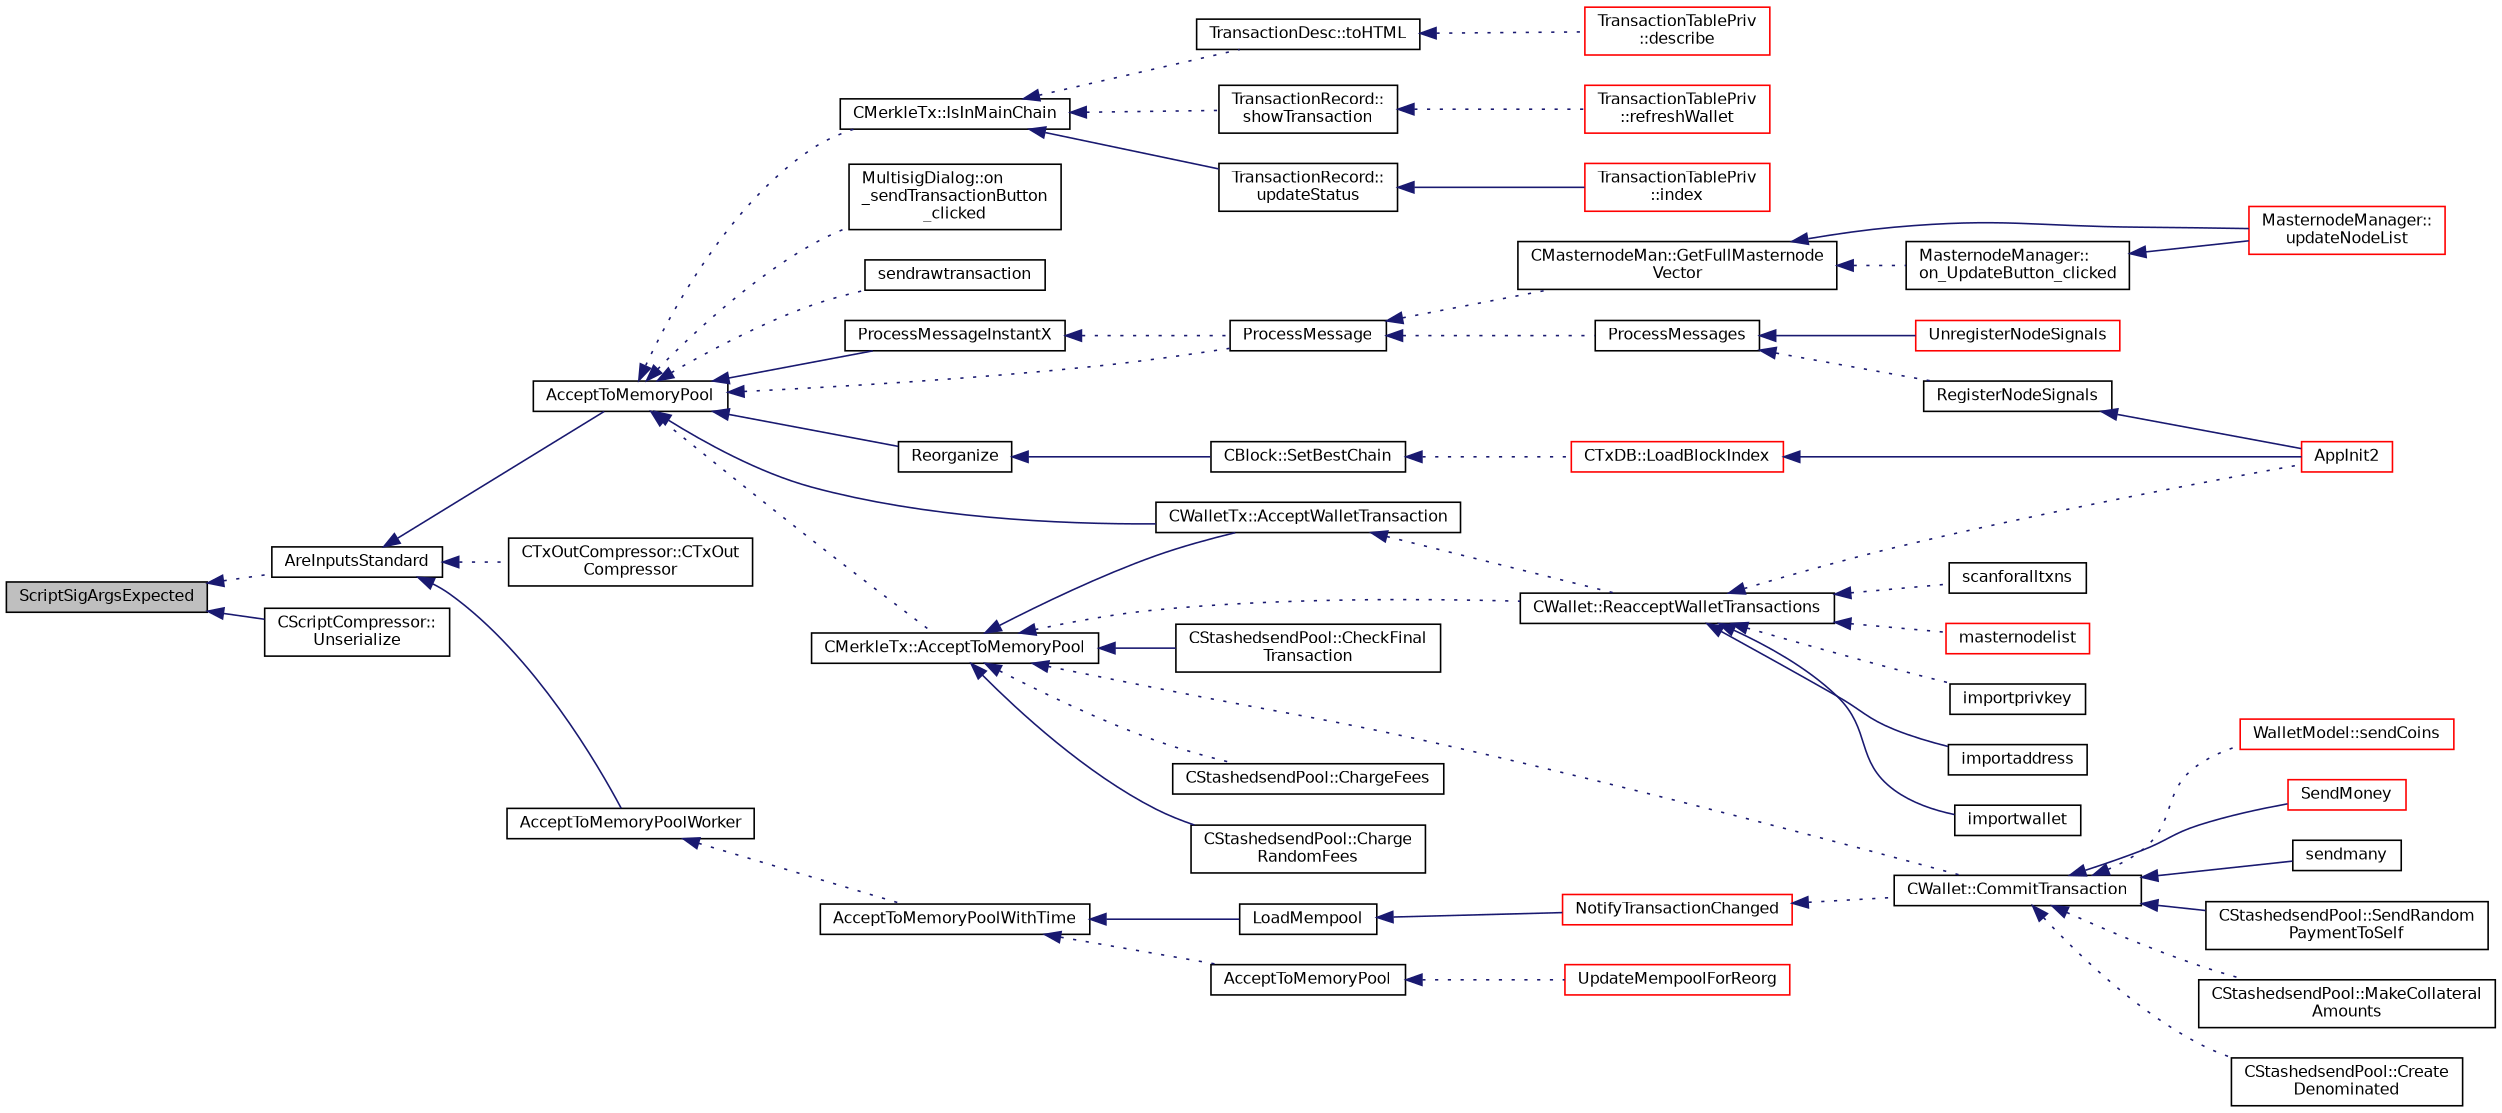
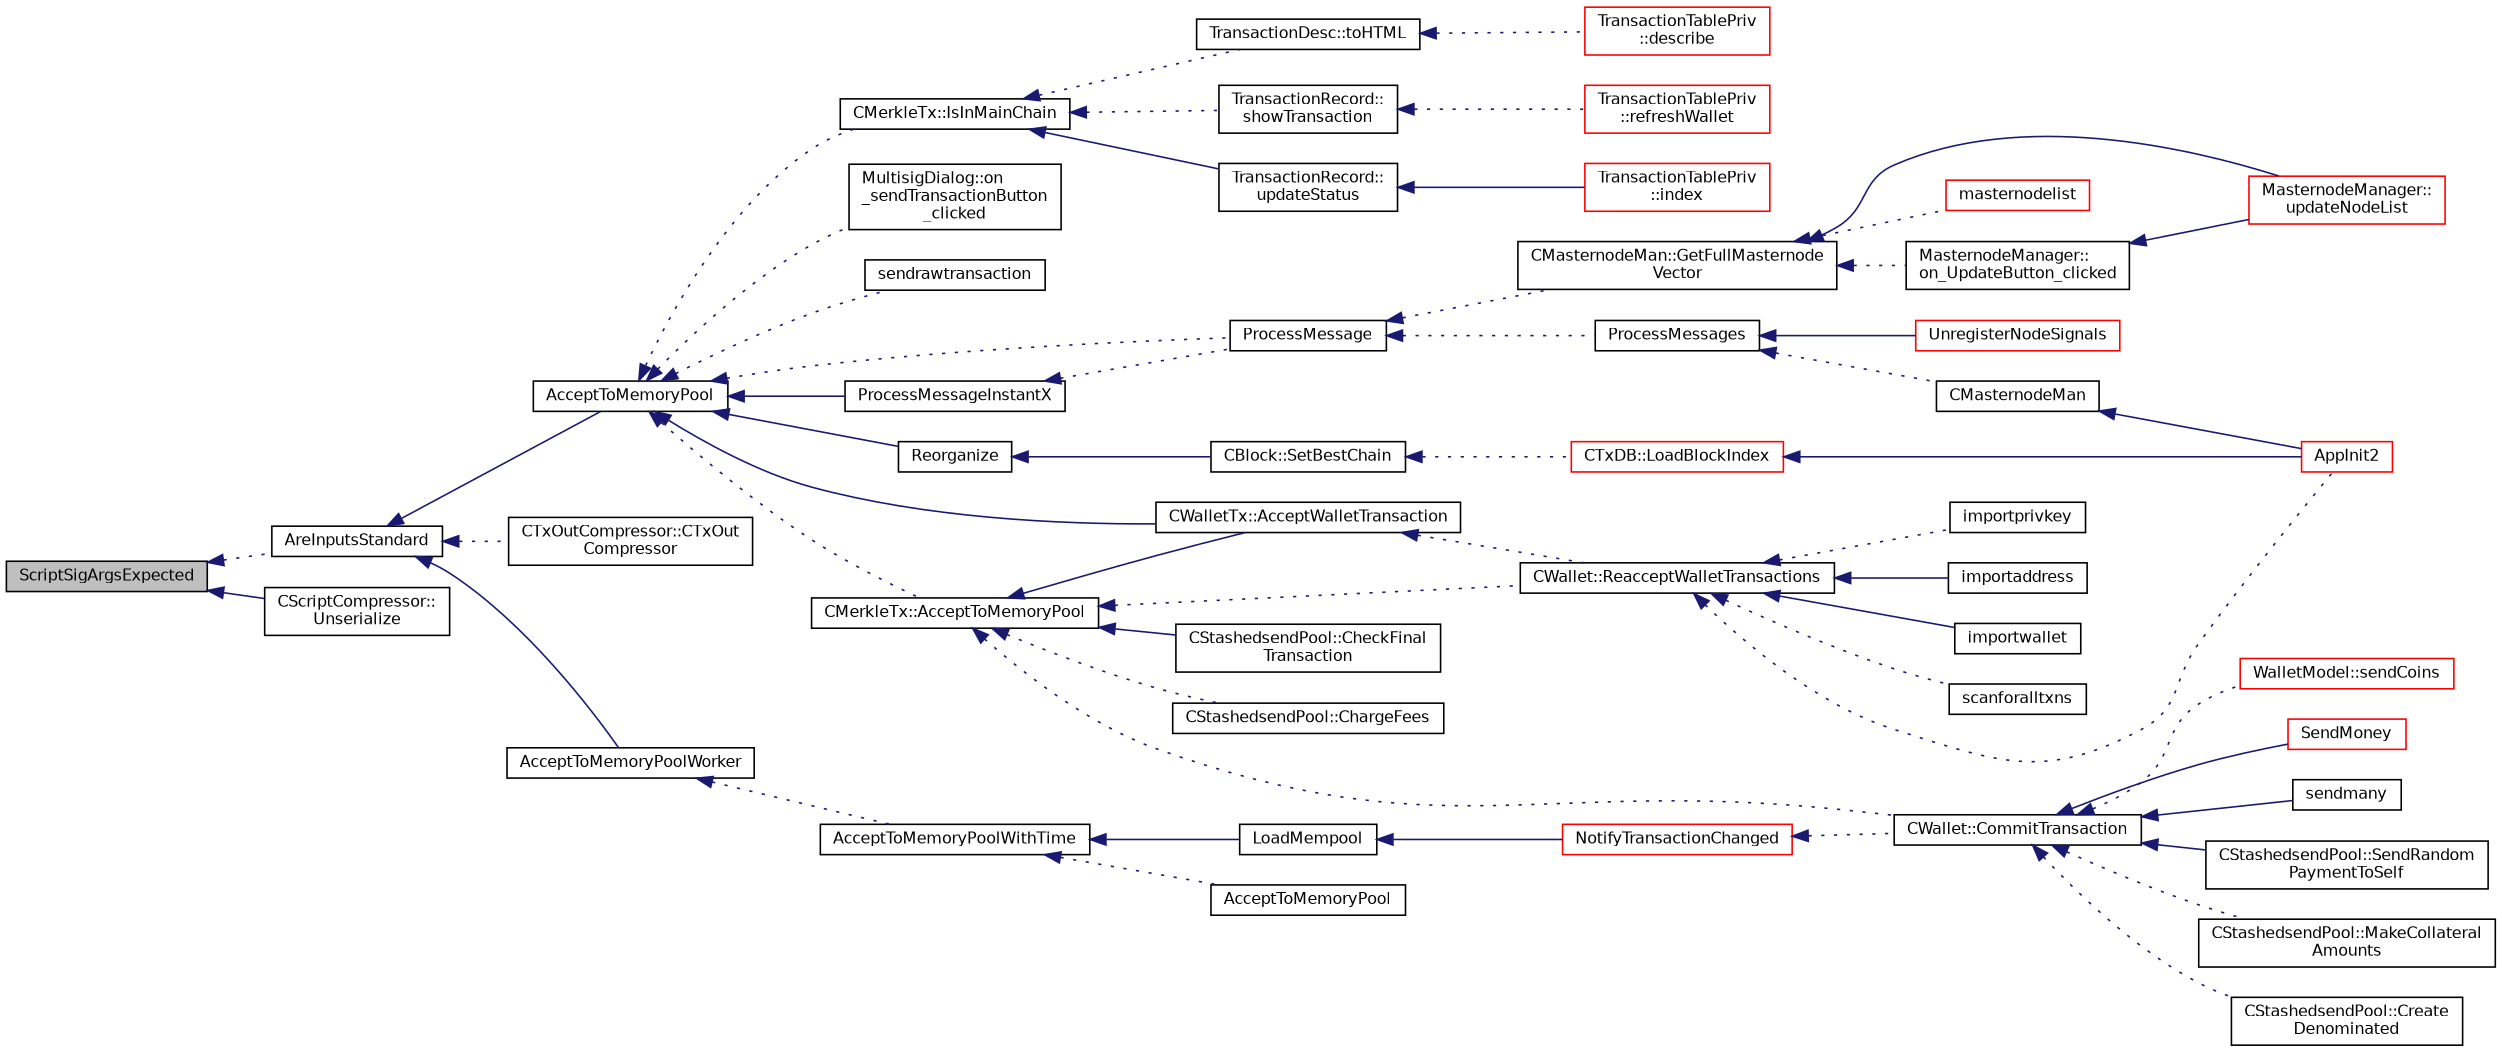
(2018, 396) -> (2018, 396)
(1898, 628) -> (1878, 224)
(1308, 849) -> none
(1677, 980) -> none
